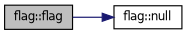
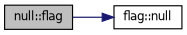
(39, 17) -> (39, 17)
